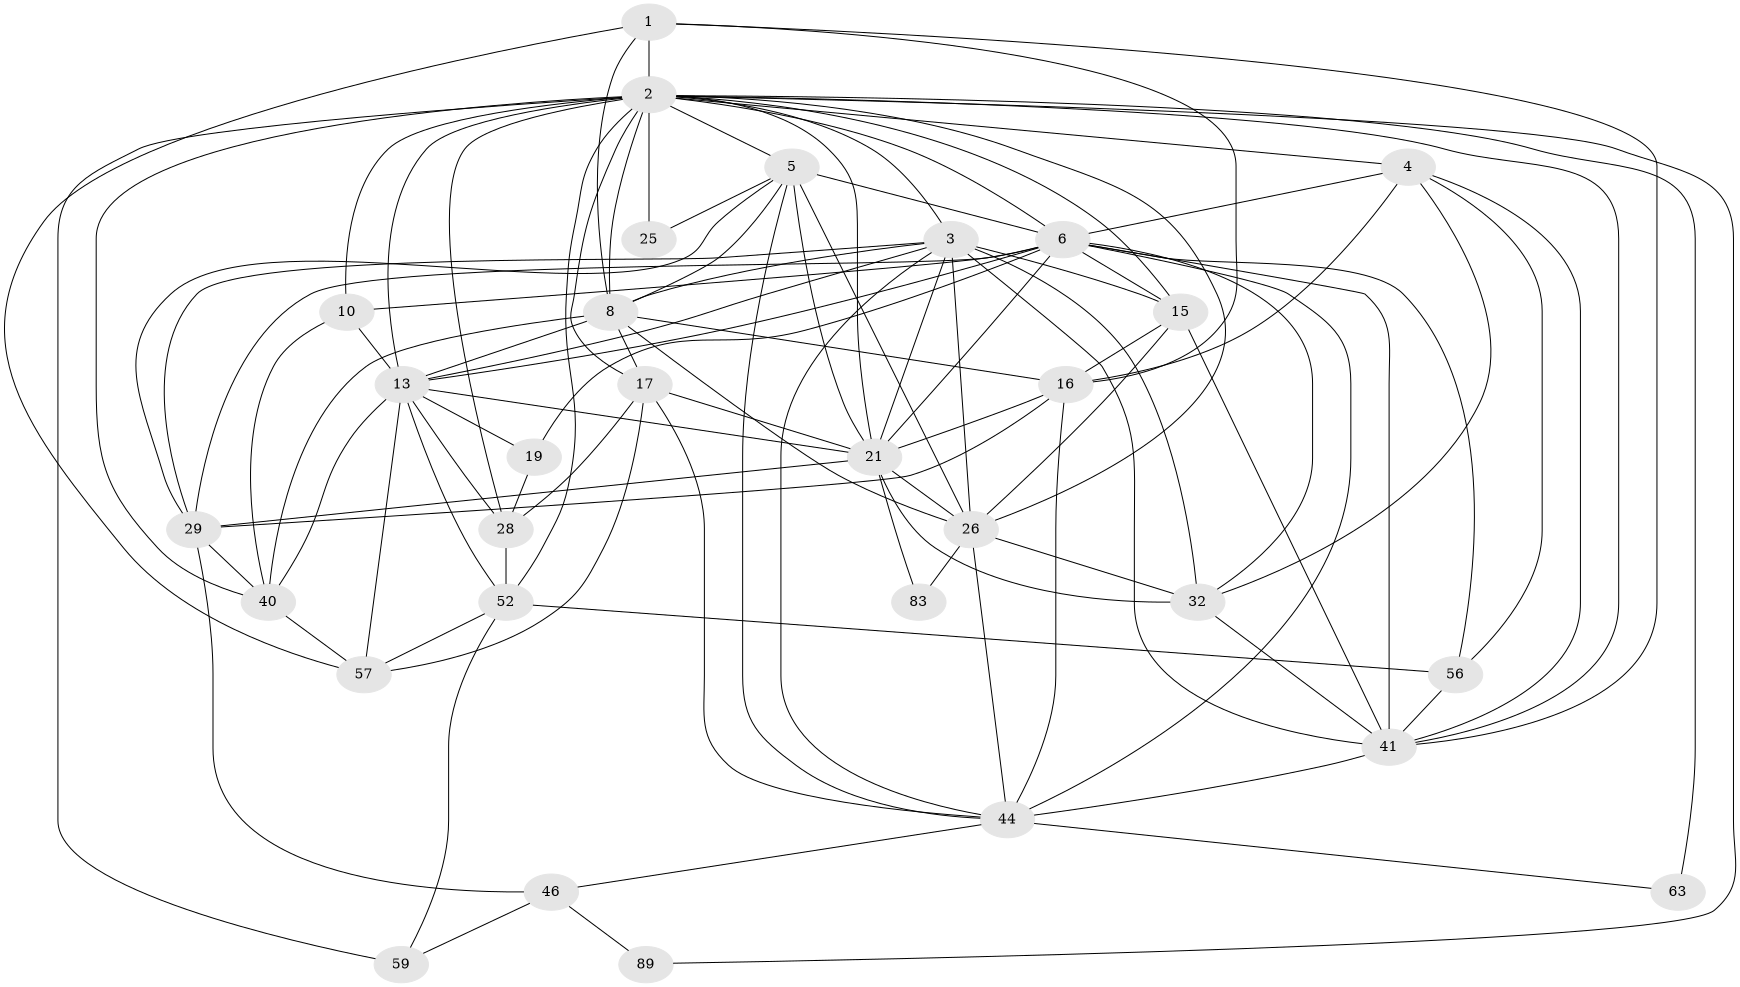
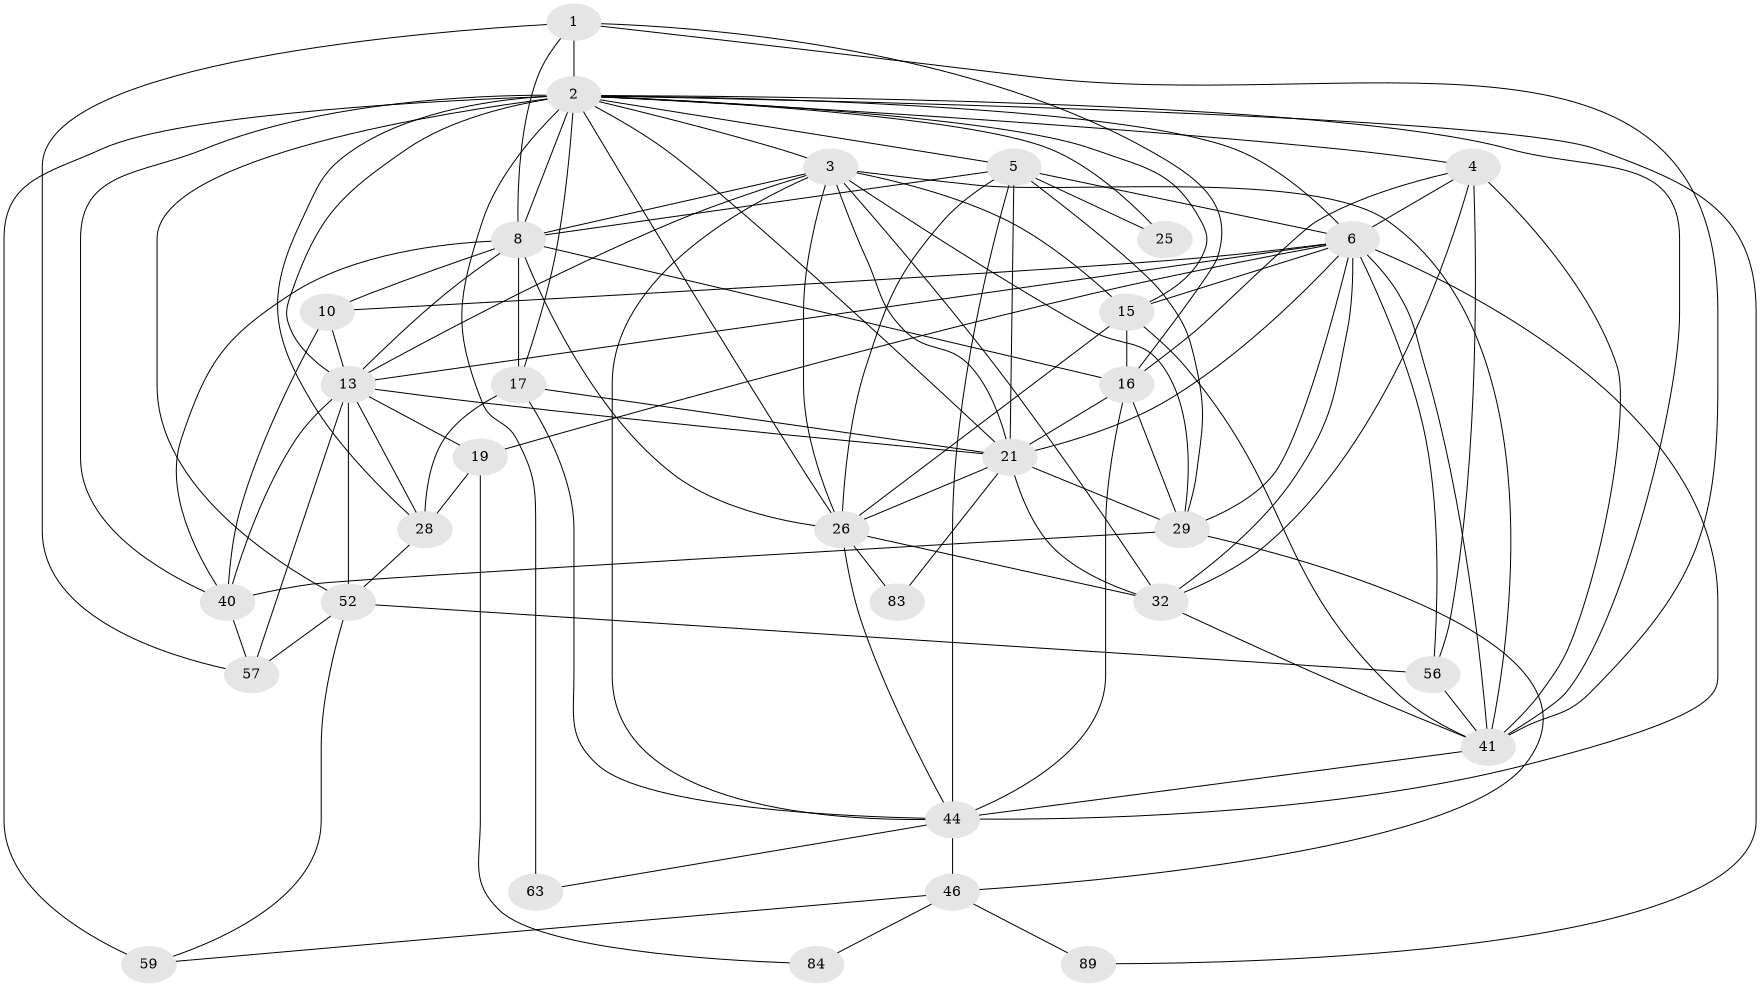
(427, 130) -> (422, 274)
(576, 593) -> none
none -> (817, 965)
